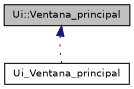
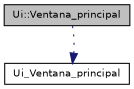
(60, 50) -> (74, 39)
